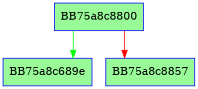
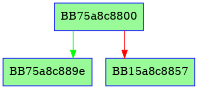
(48, 72) -> (48, 72)
(150, 72) -> (150, 72)
